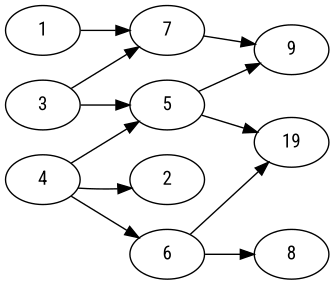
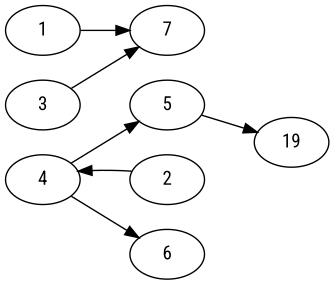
(292, 50) -> none
(98, 105) -> none
(98, 189) -> (112, 170)
(224, 203) -> none
(292, 254) -> none
